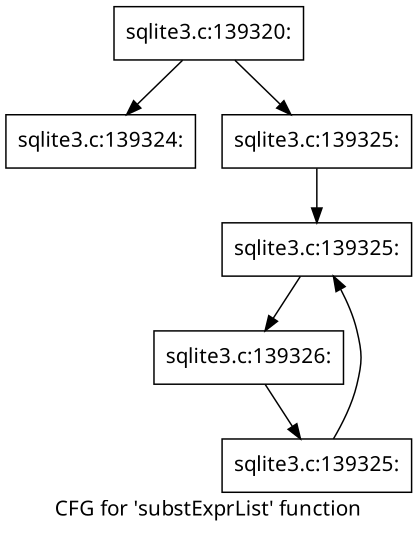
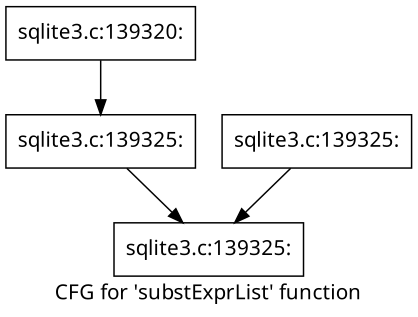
(101, 141) -> none
(249, 358) -> none
